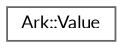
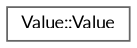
(61, 24) -> (68, 24)
